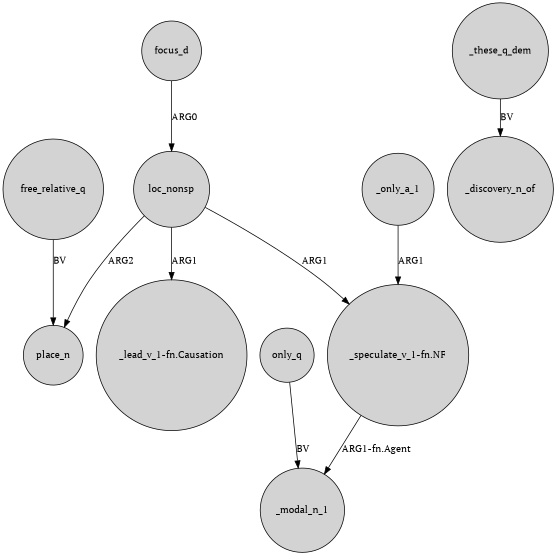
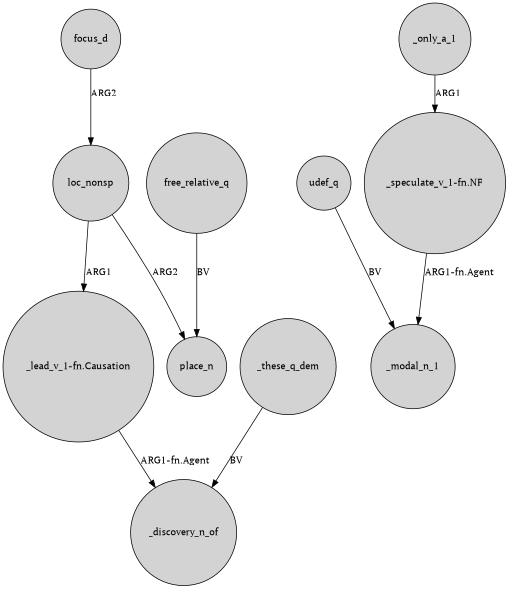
(185, 117) -> (104, 94)
(277, 249) -> none
(287, 355) -> (324, 183)
none -> (135, 456)
